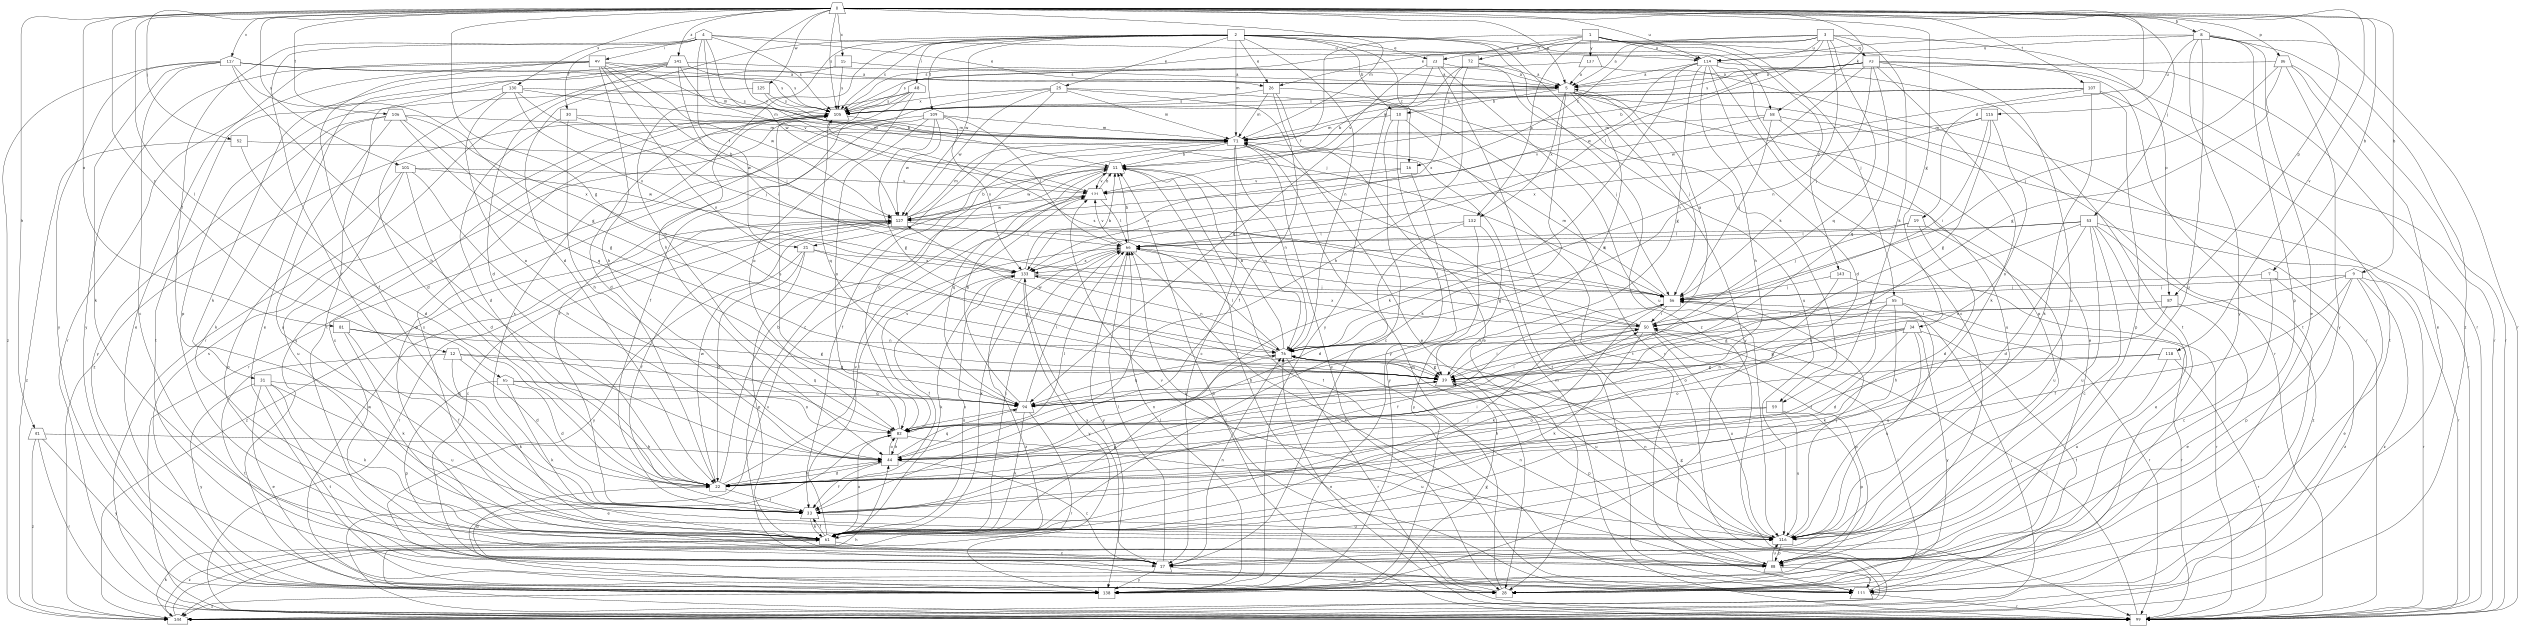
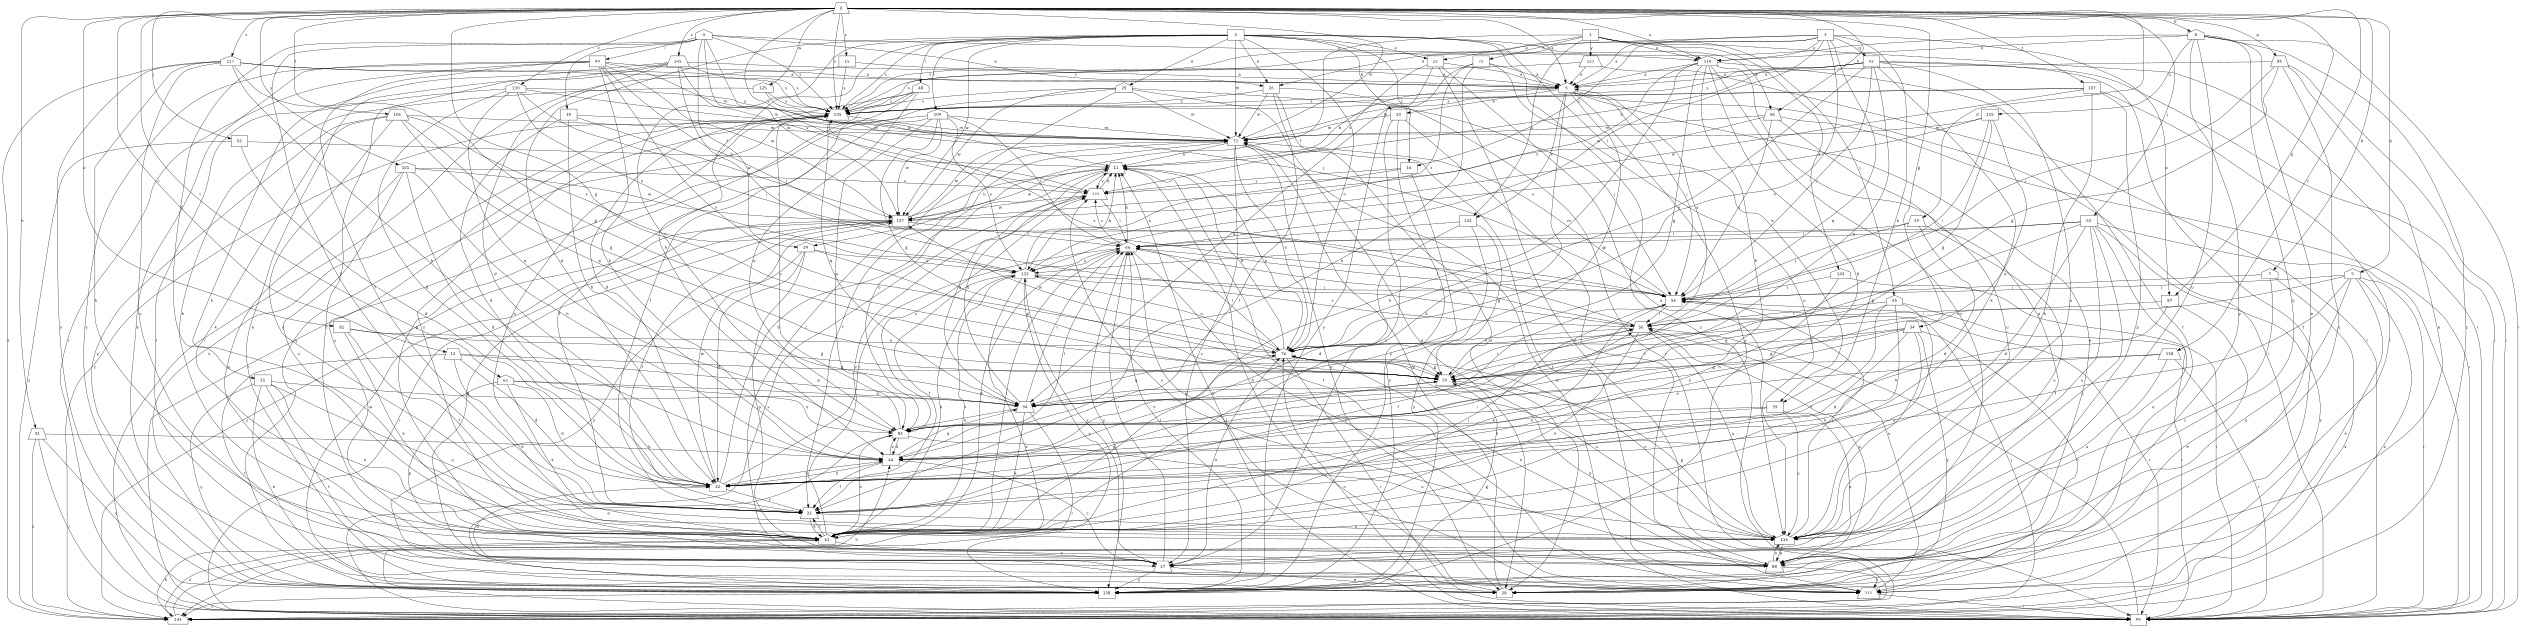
(761, 88) -> (763, 88)
(806, 248) -> (806, 248)
(183, 314) -> (183, 314)
